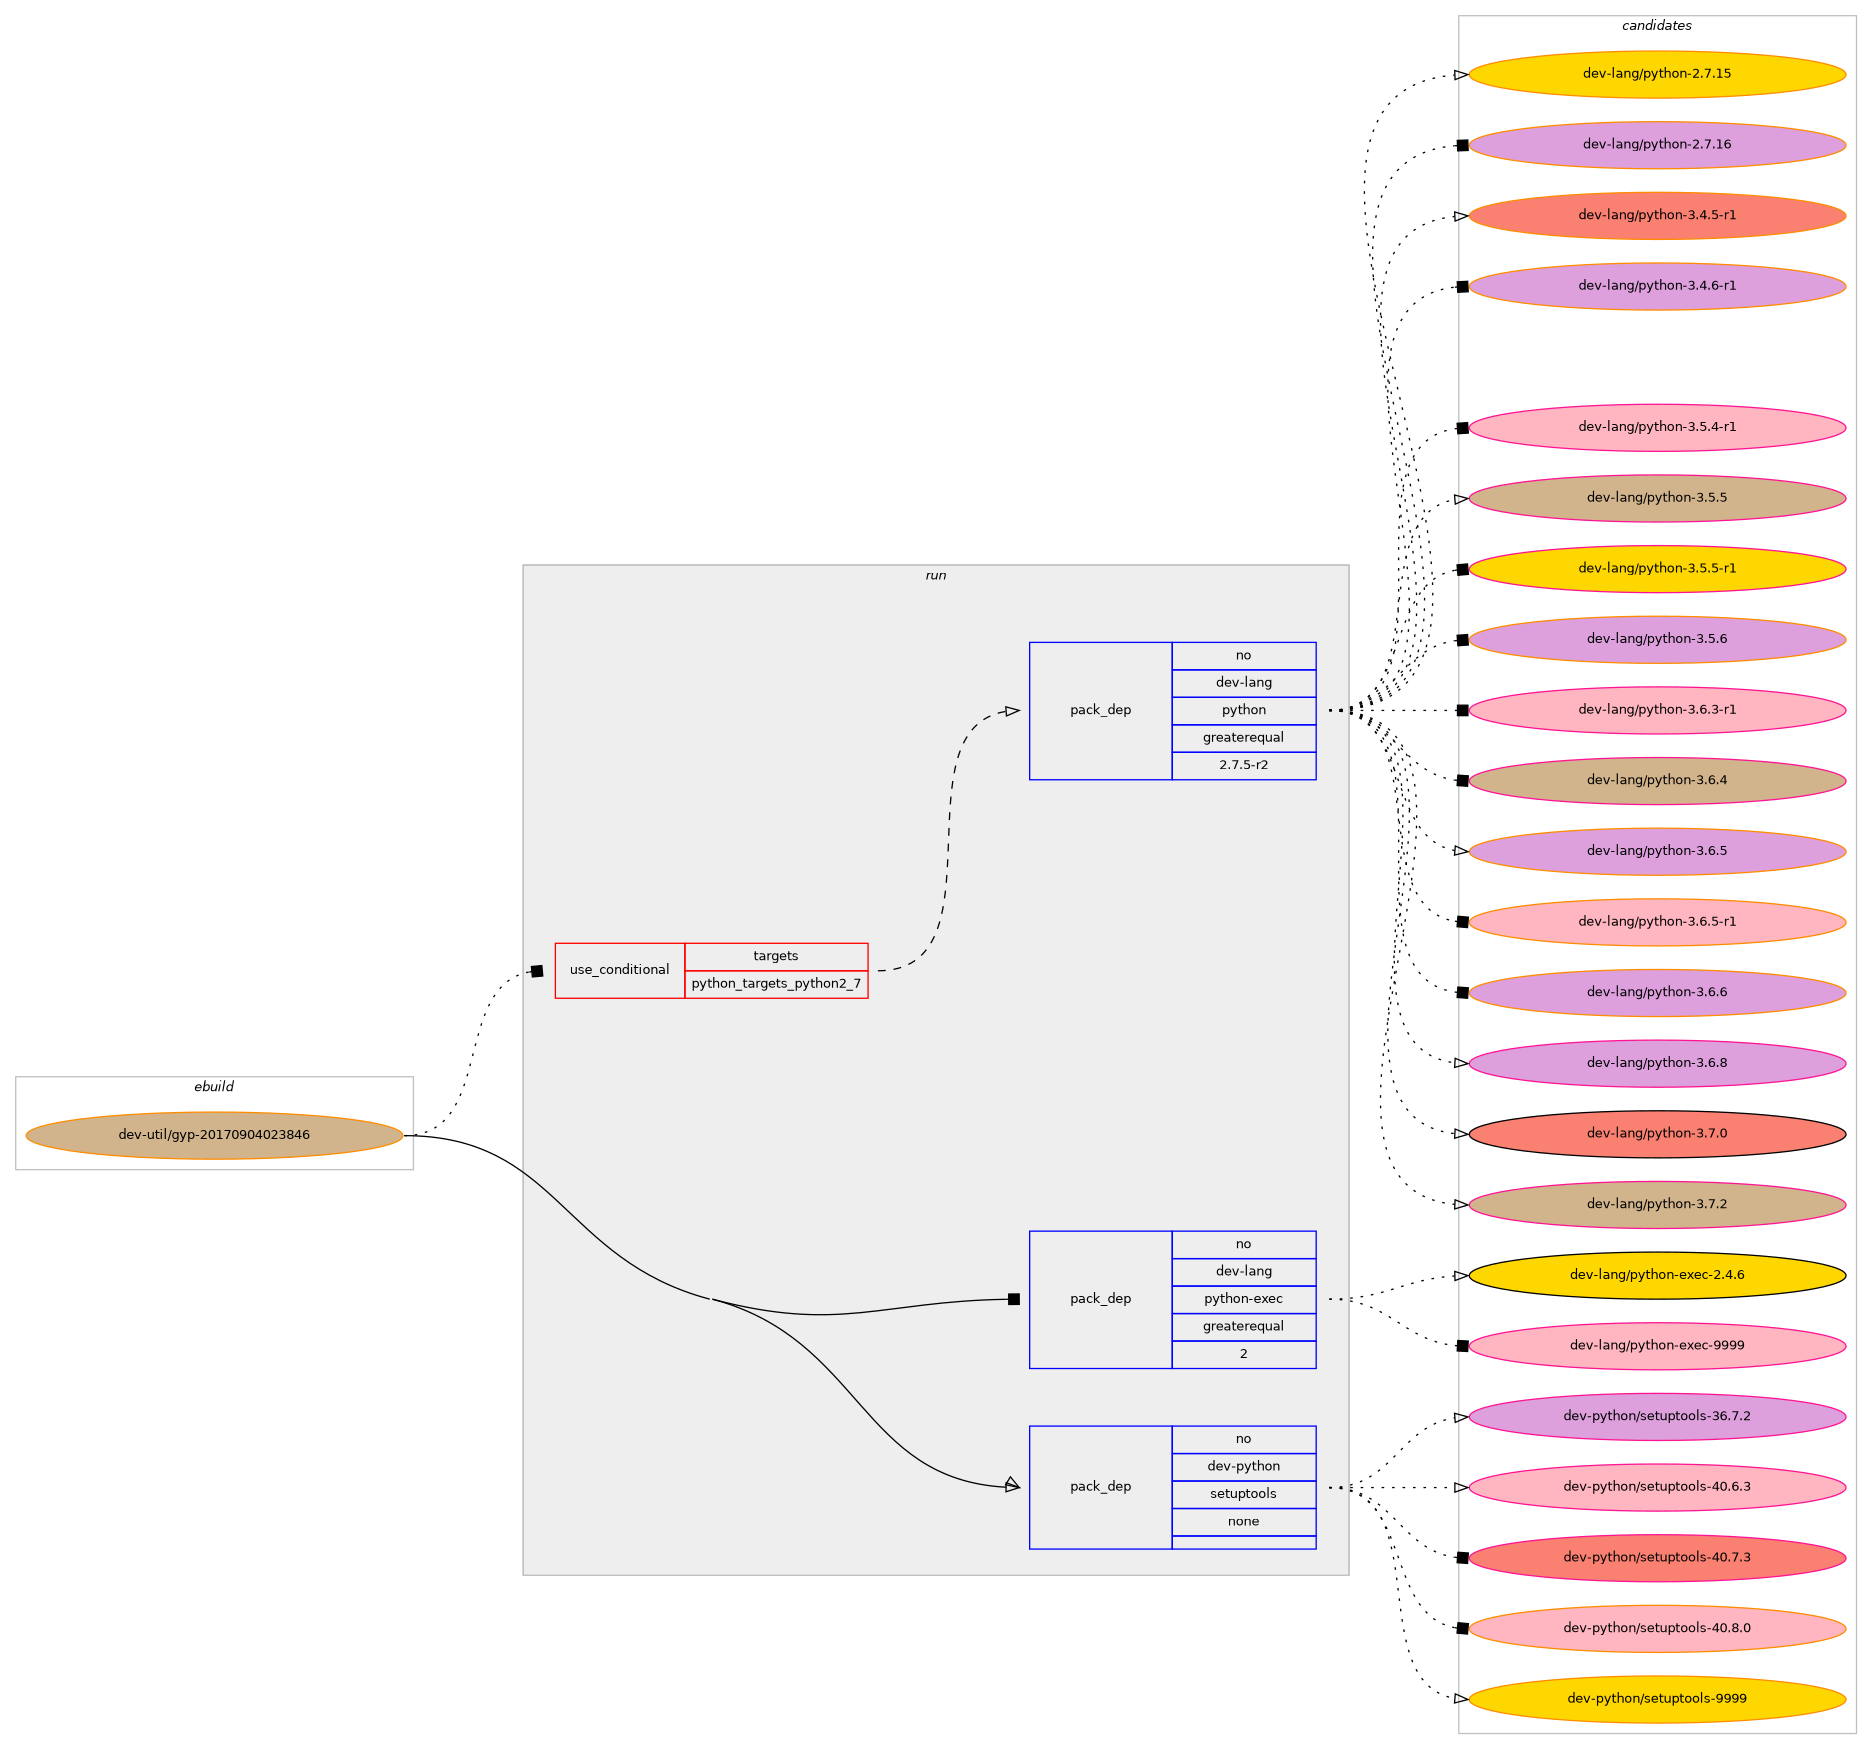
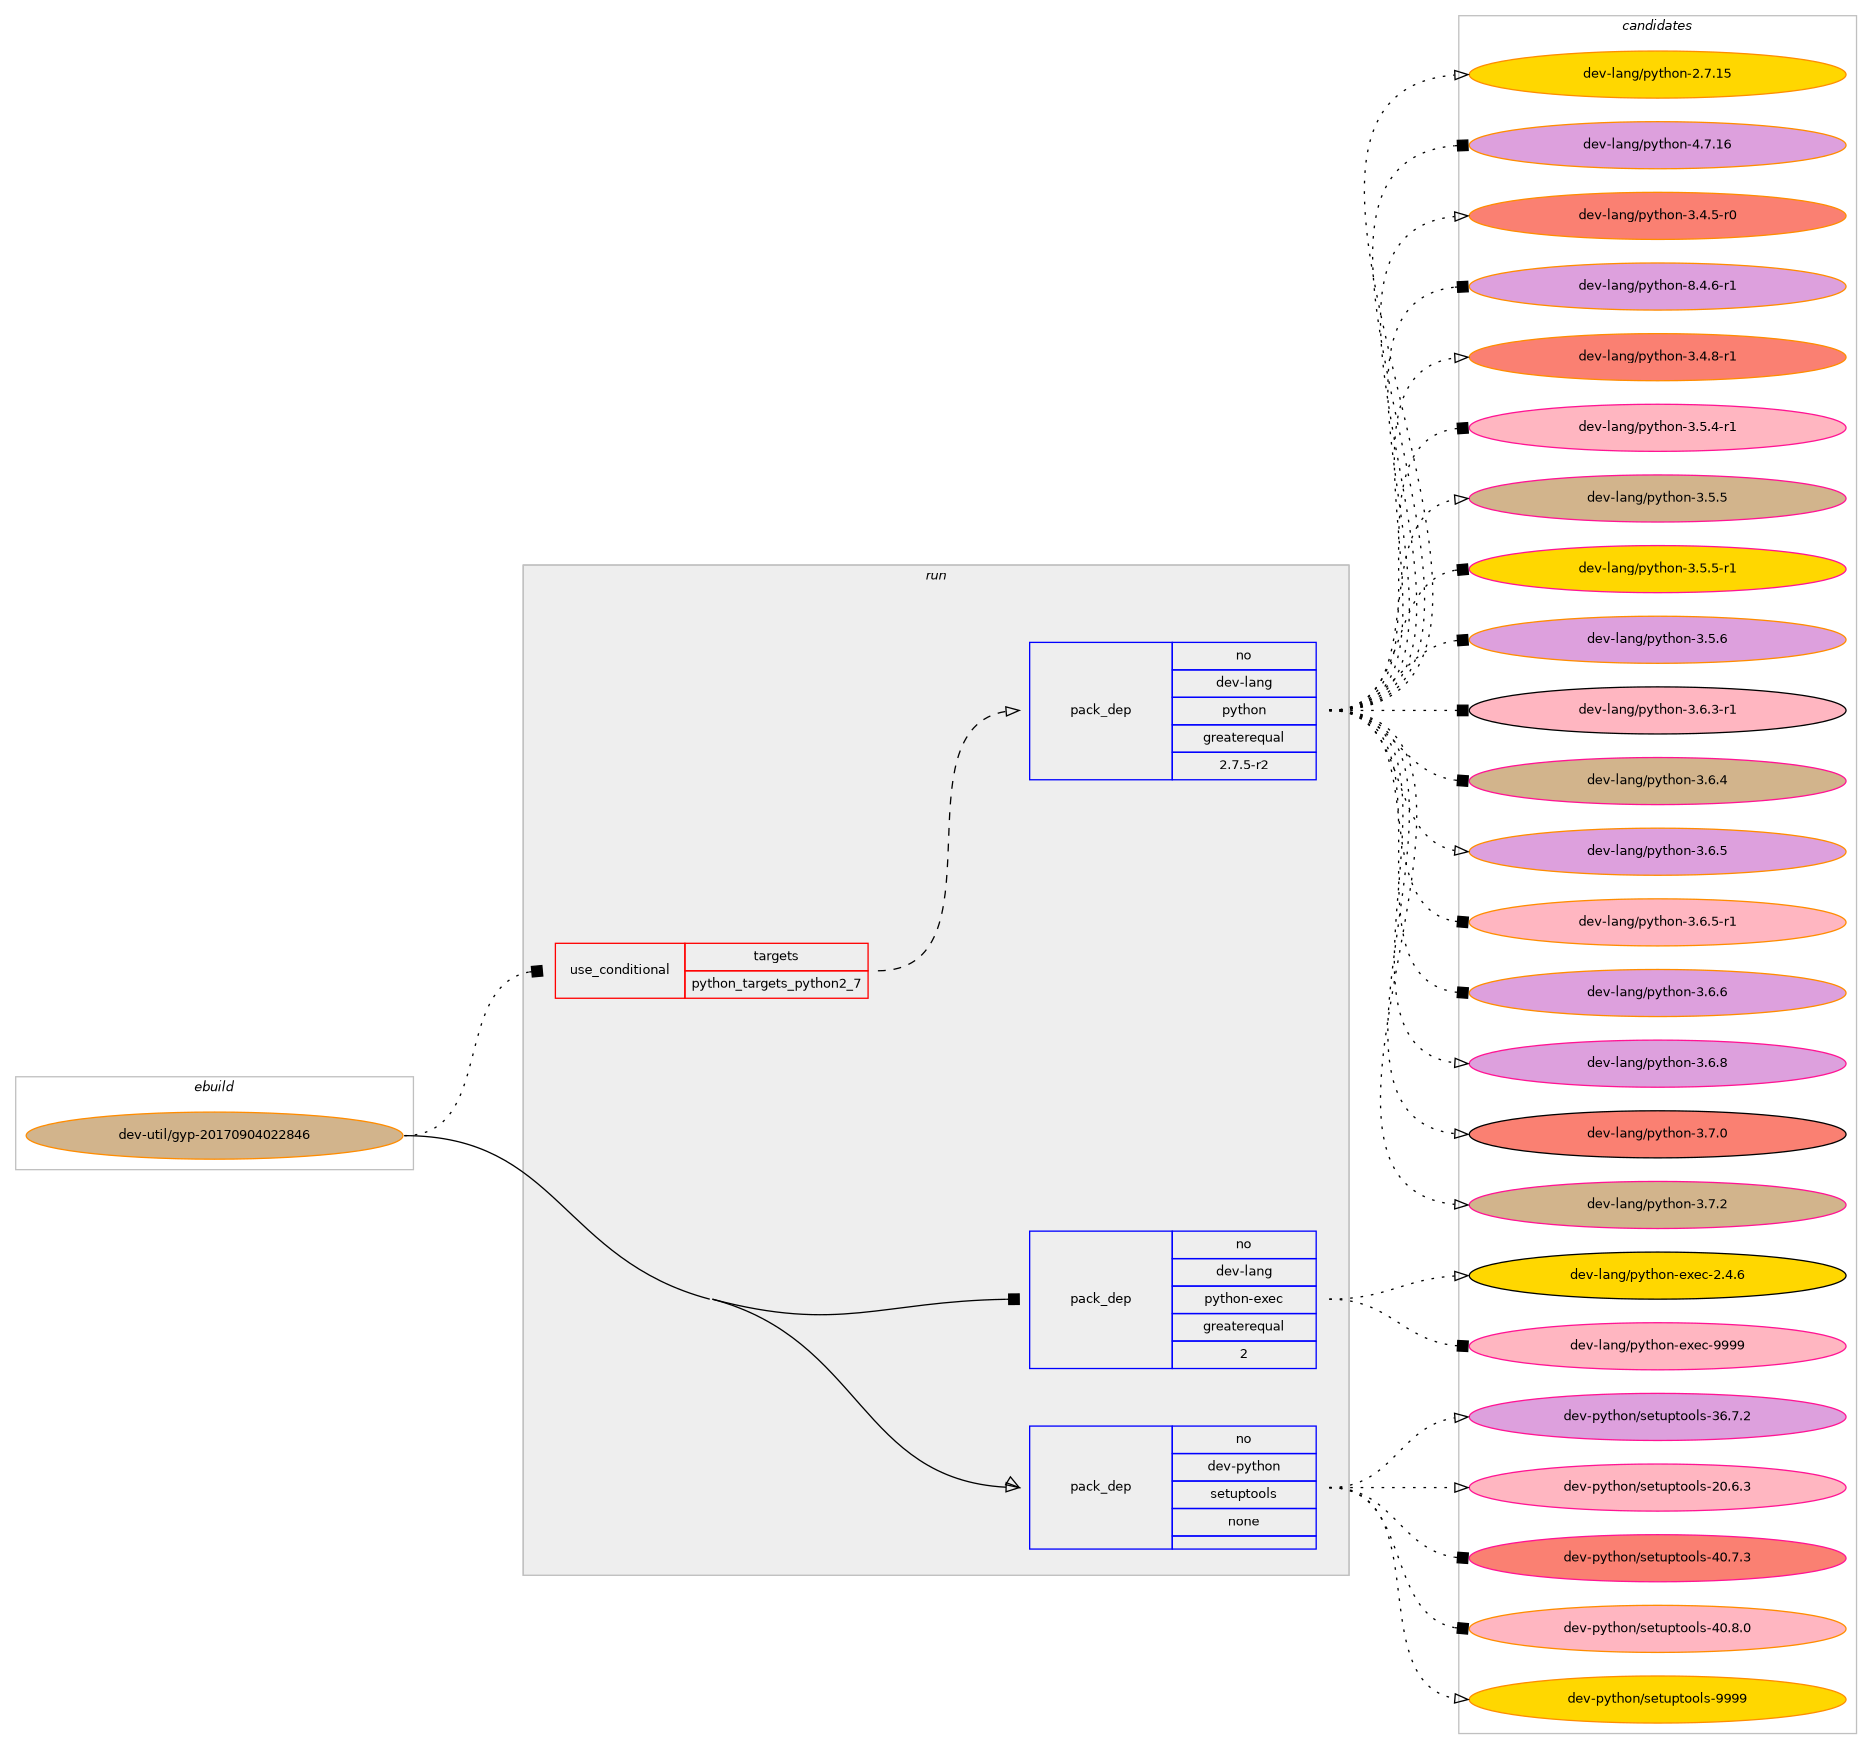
(1658, 145) -> (1658, 145)
(1658, 216) -> (1658, 216)
(1658, 287) -> (1658, 287)
none -> (1658, 357)
(1658, 710) -> (1658, 710)
(215, 1136) -> (215, 1136)
(1658, 1488) -> (1658, 1488)
